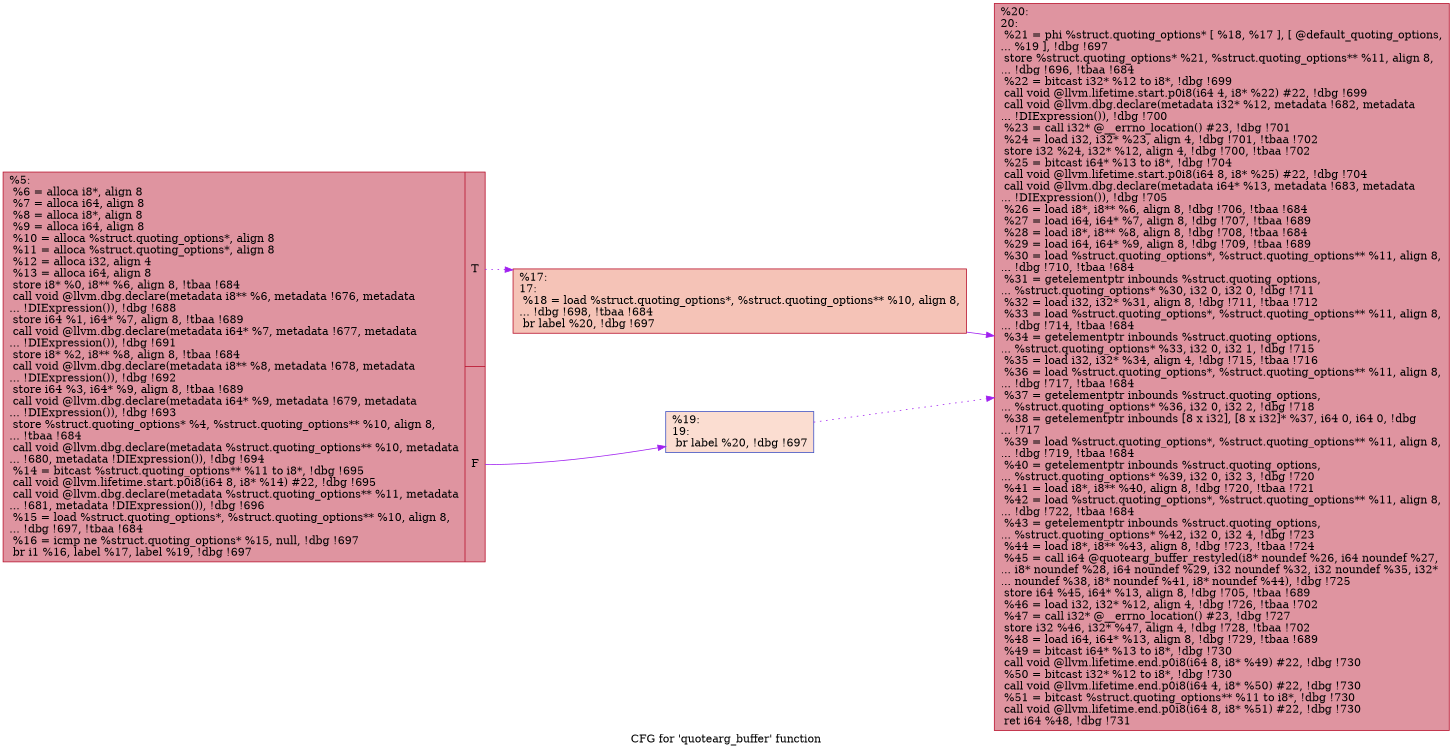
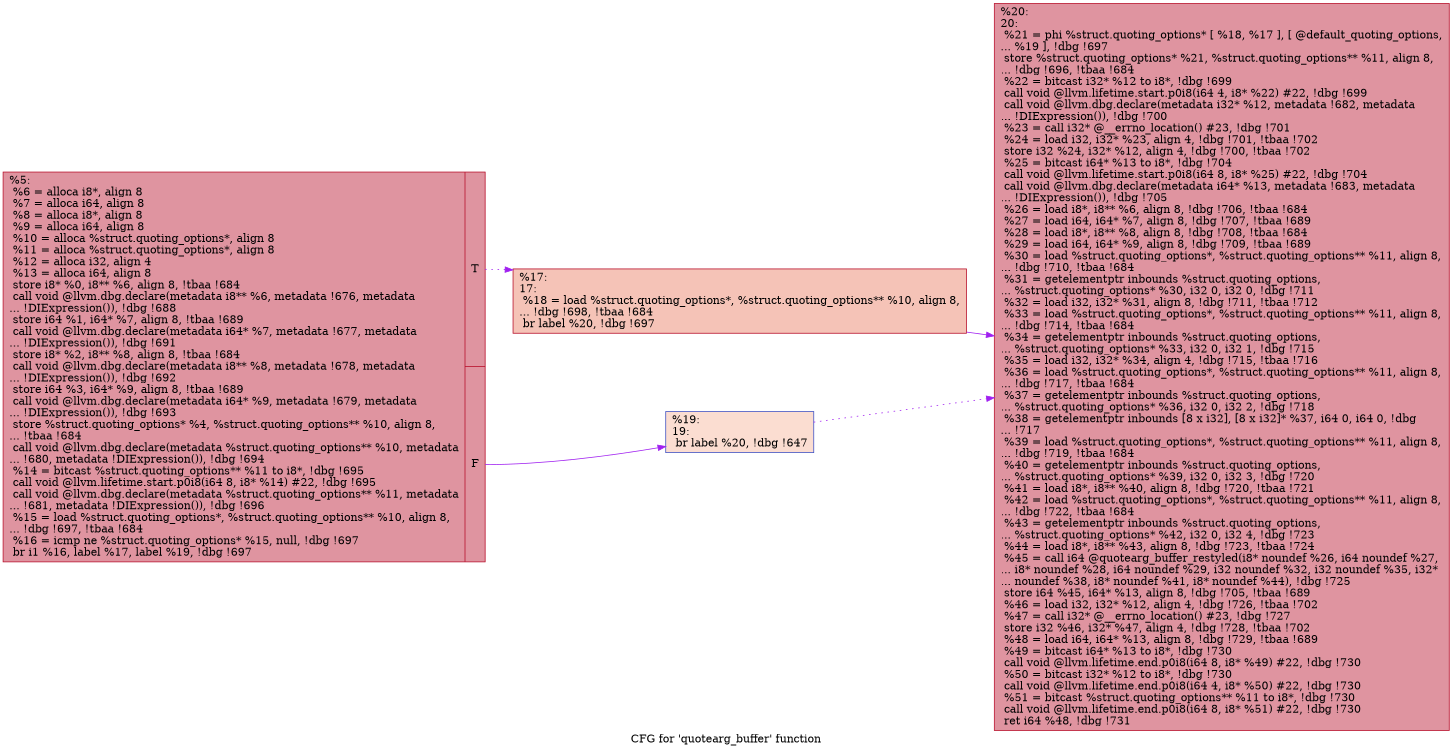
(740, 443) -> (740, 443)
